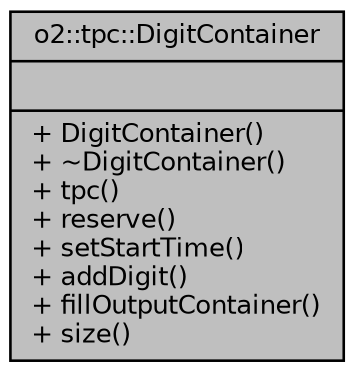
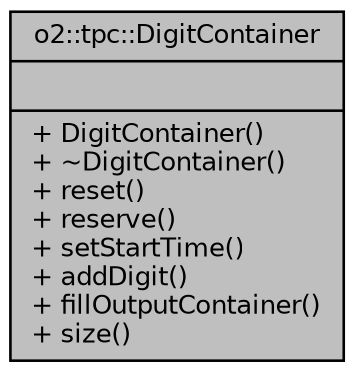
(76, 191) -> (89, 191)
